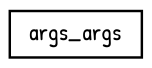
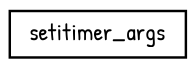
(76, 34) -> (98, 34)
